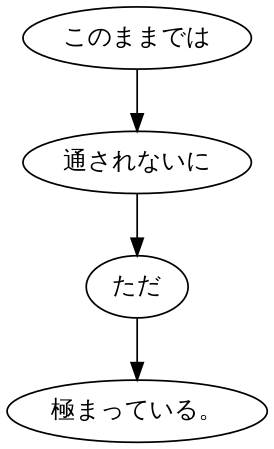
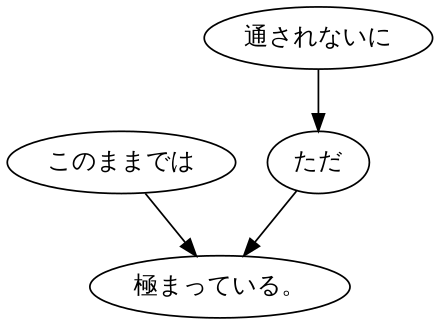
(137, 92) -> (165, 218)
